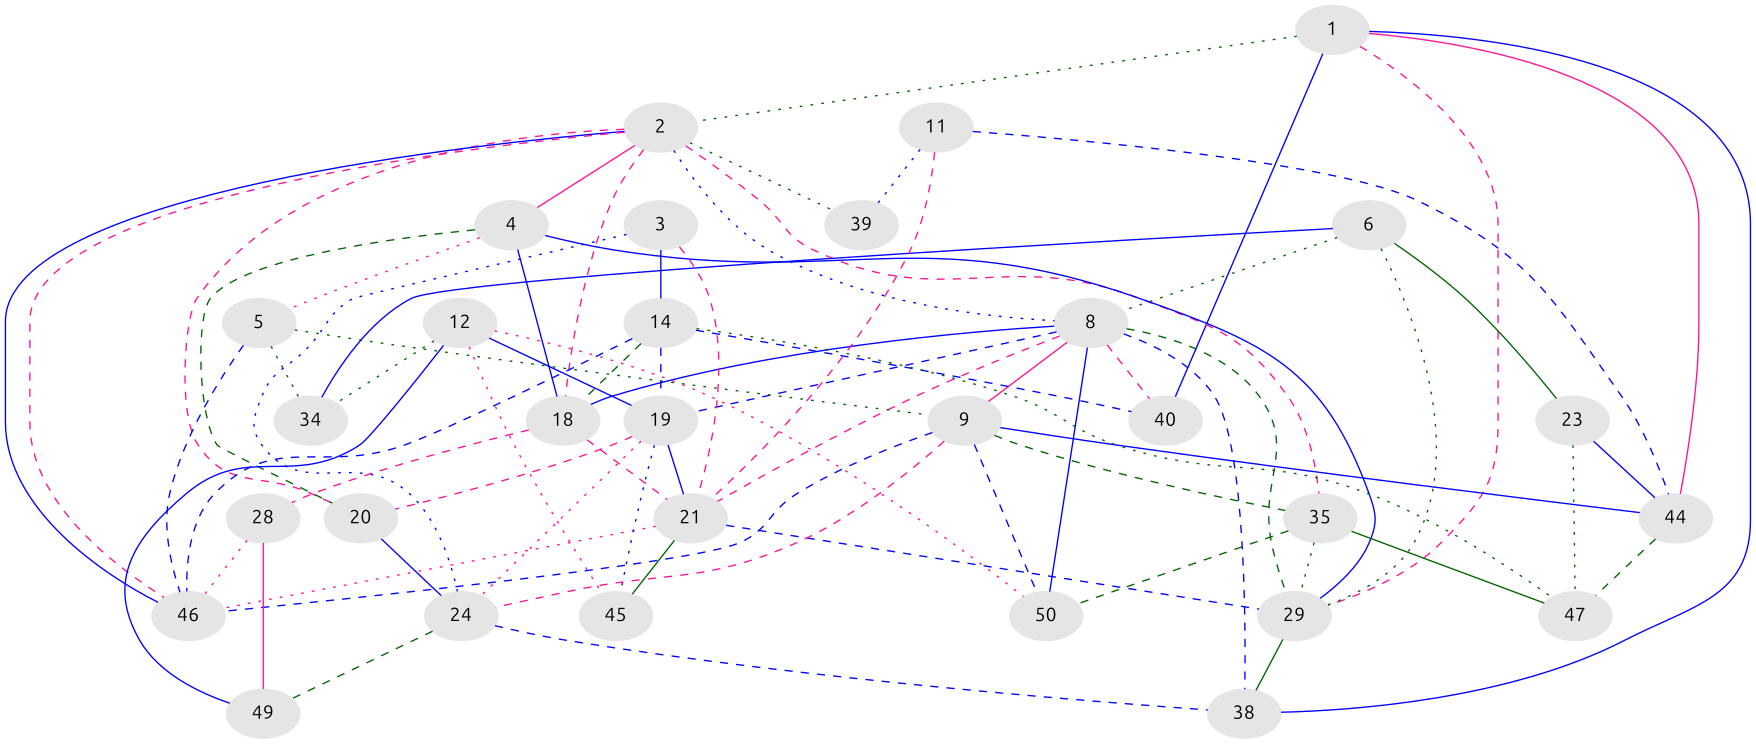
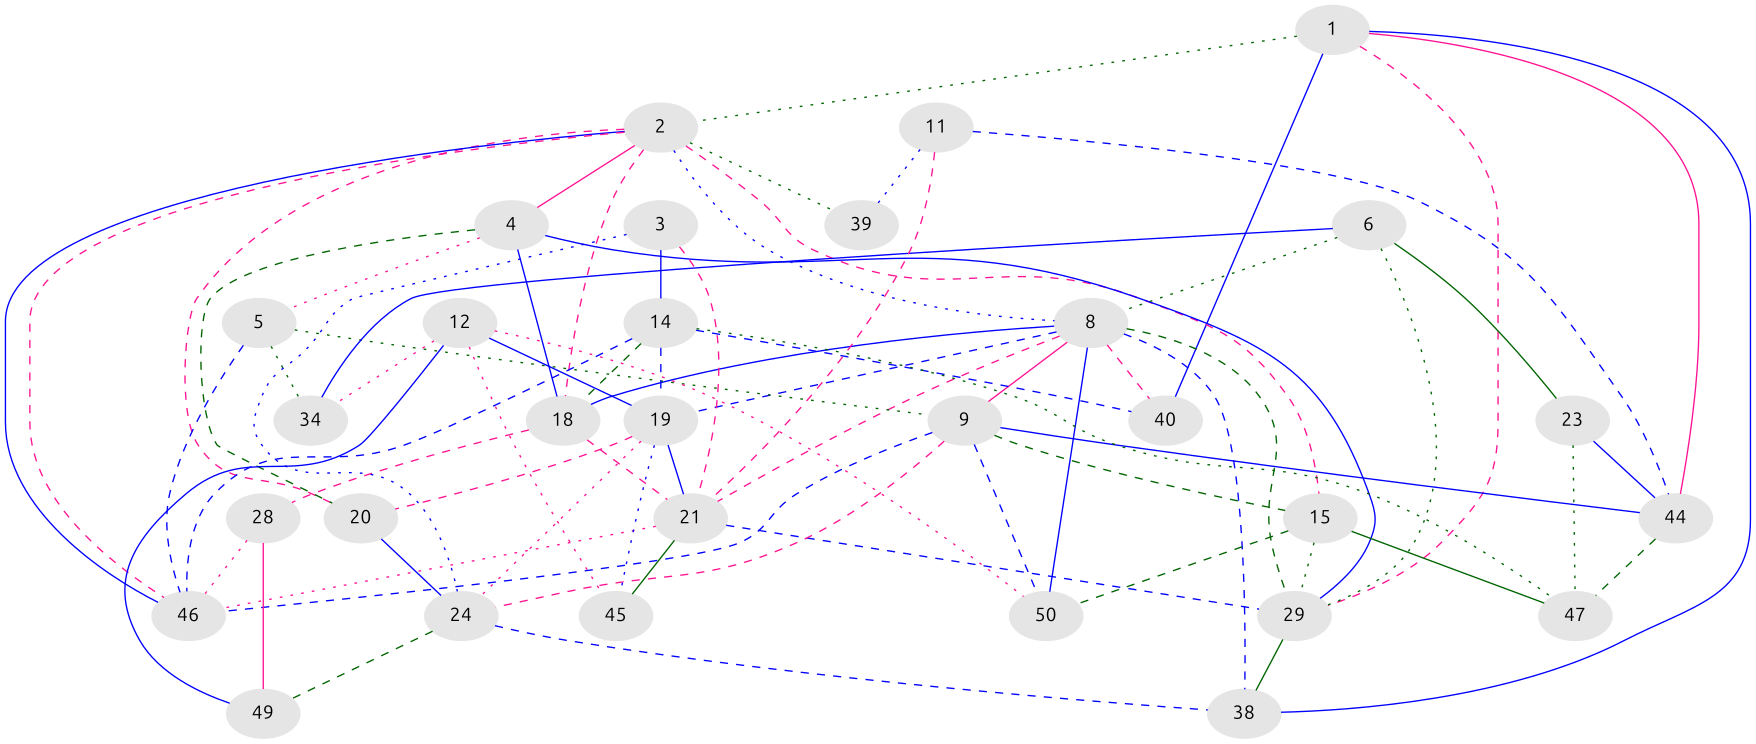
(385, 372) -> (385, 372)
(1320, 518) -> (1320, 518)
